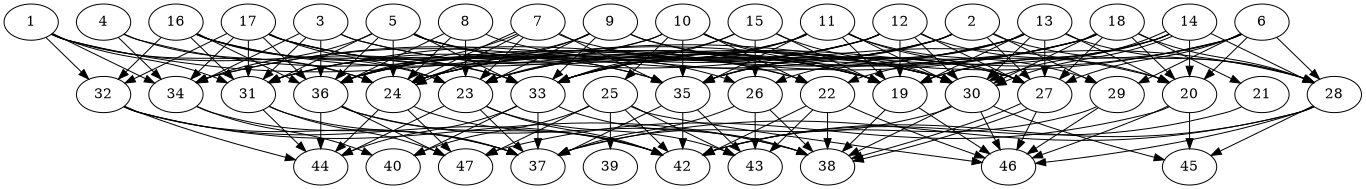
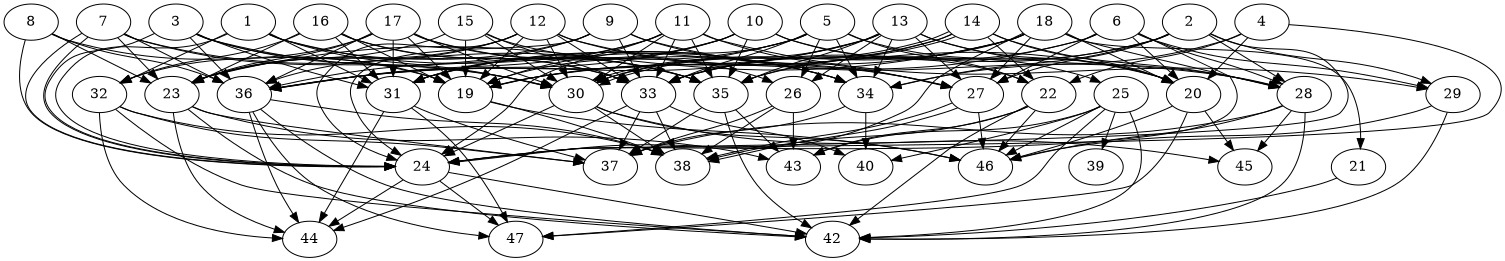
none -> (1231, 55)
(244, 56) -> none
(859, 58) -> none
(760, 131) -> (524, 119)
none -> (138, 148)
